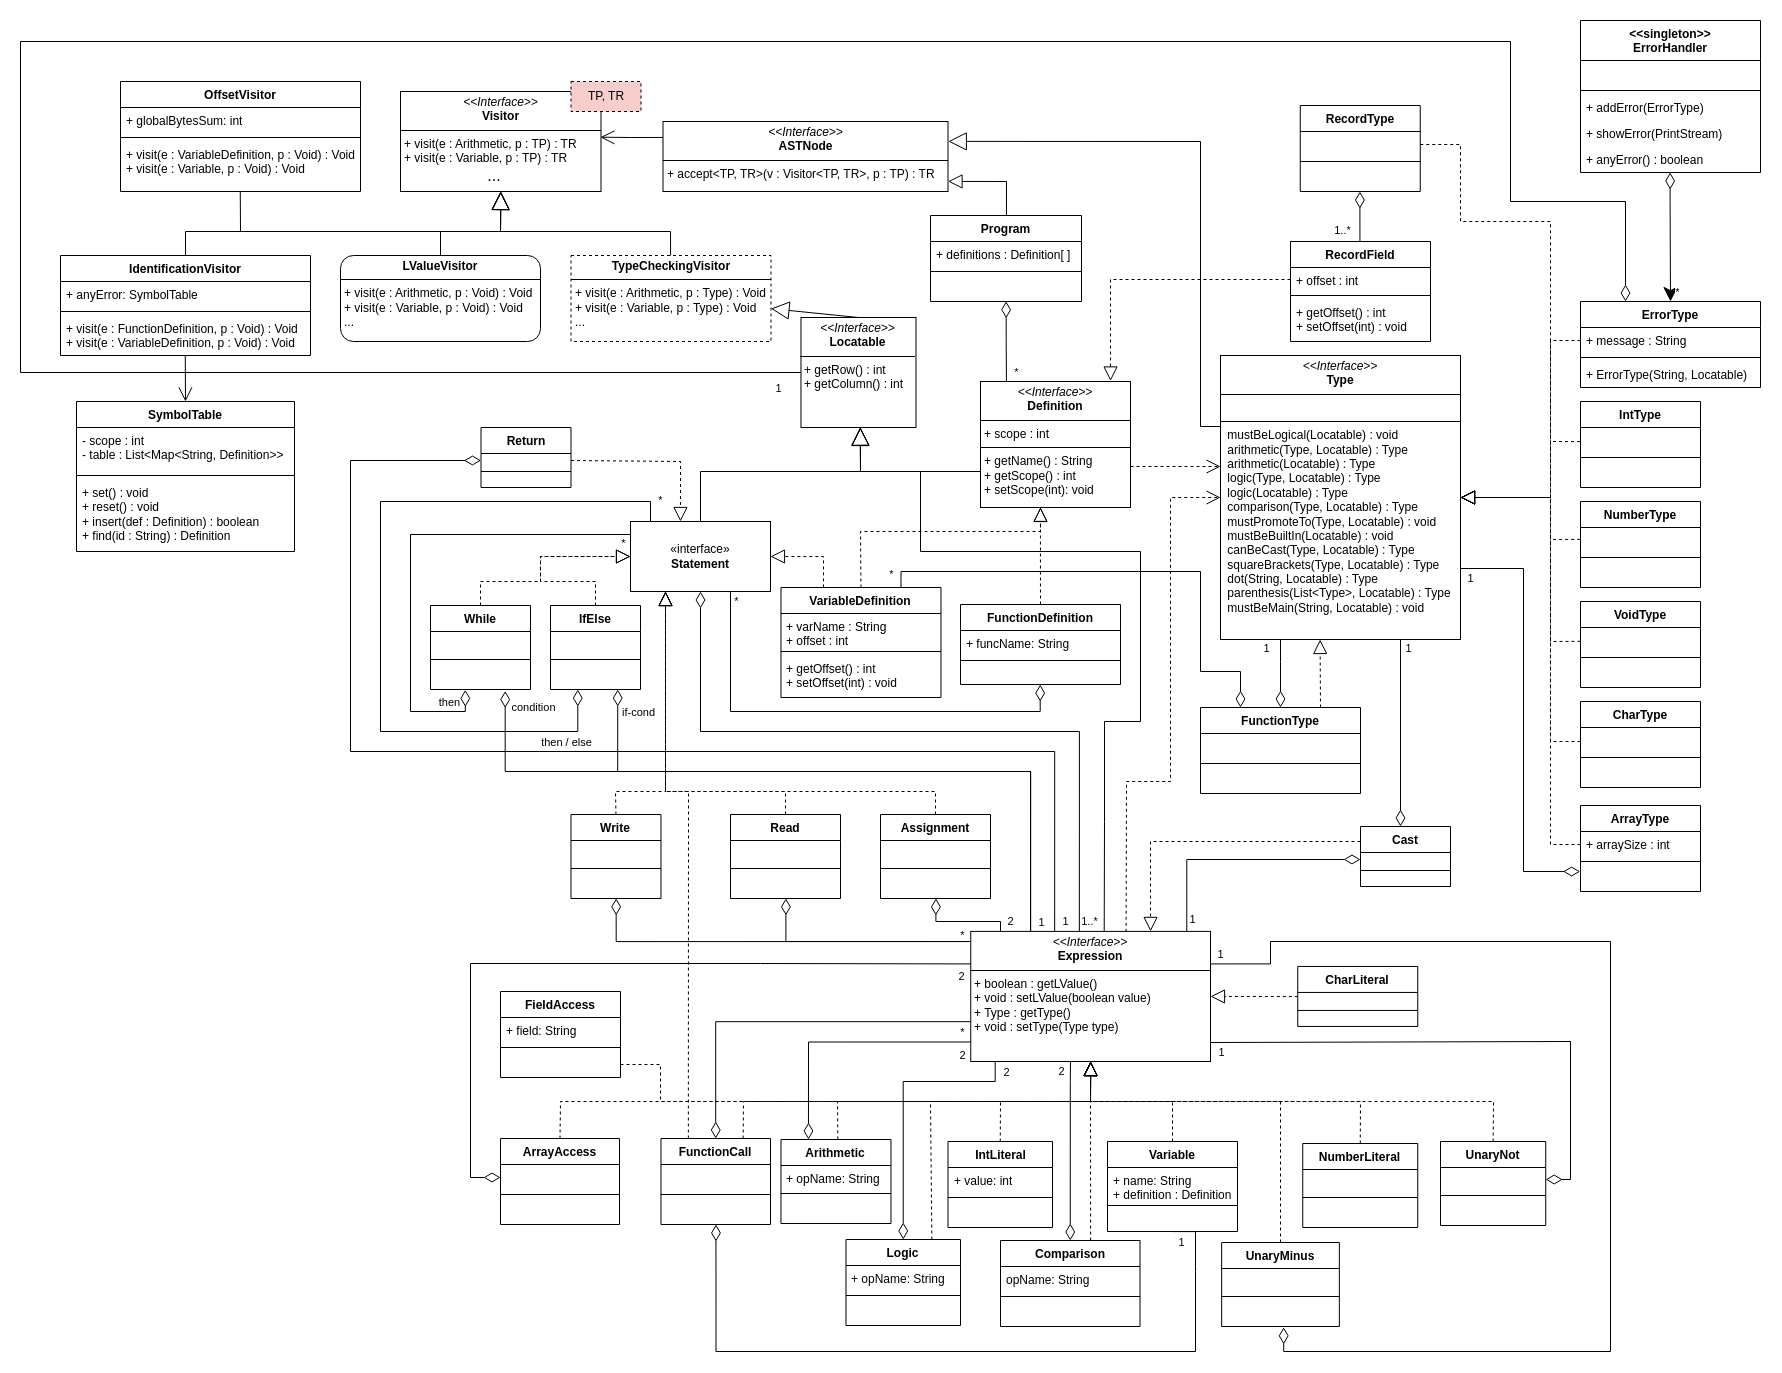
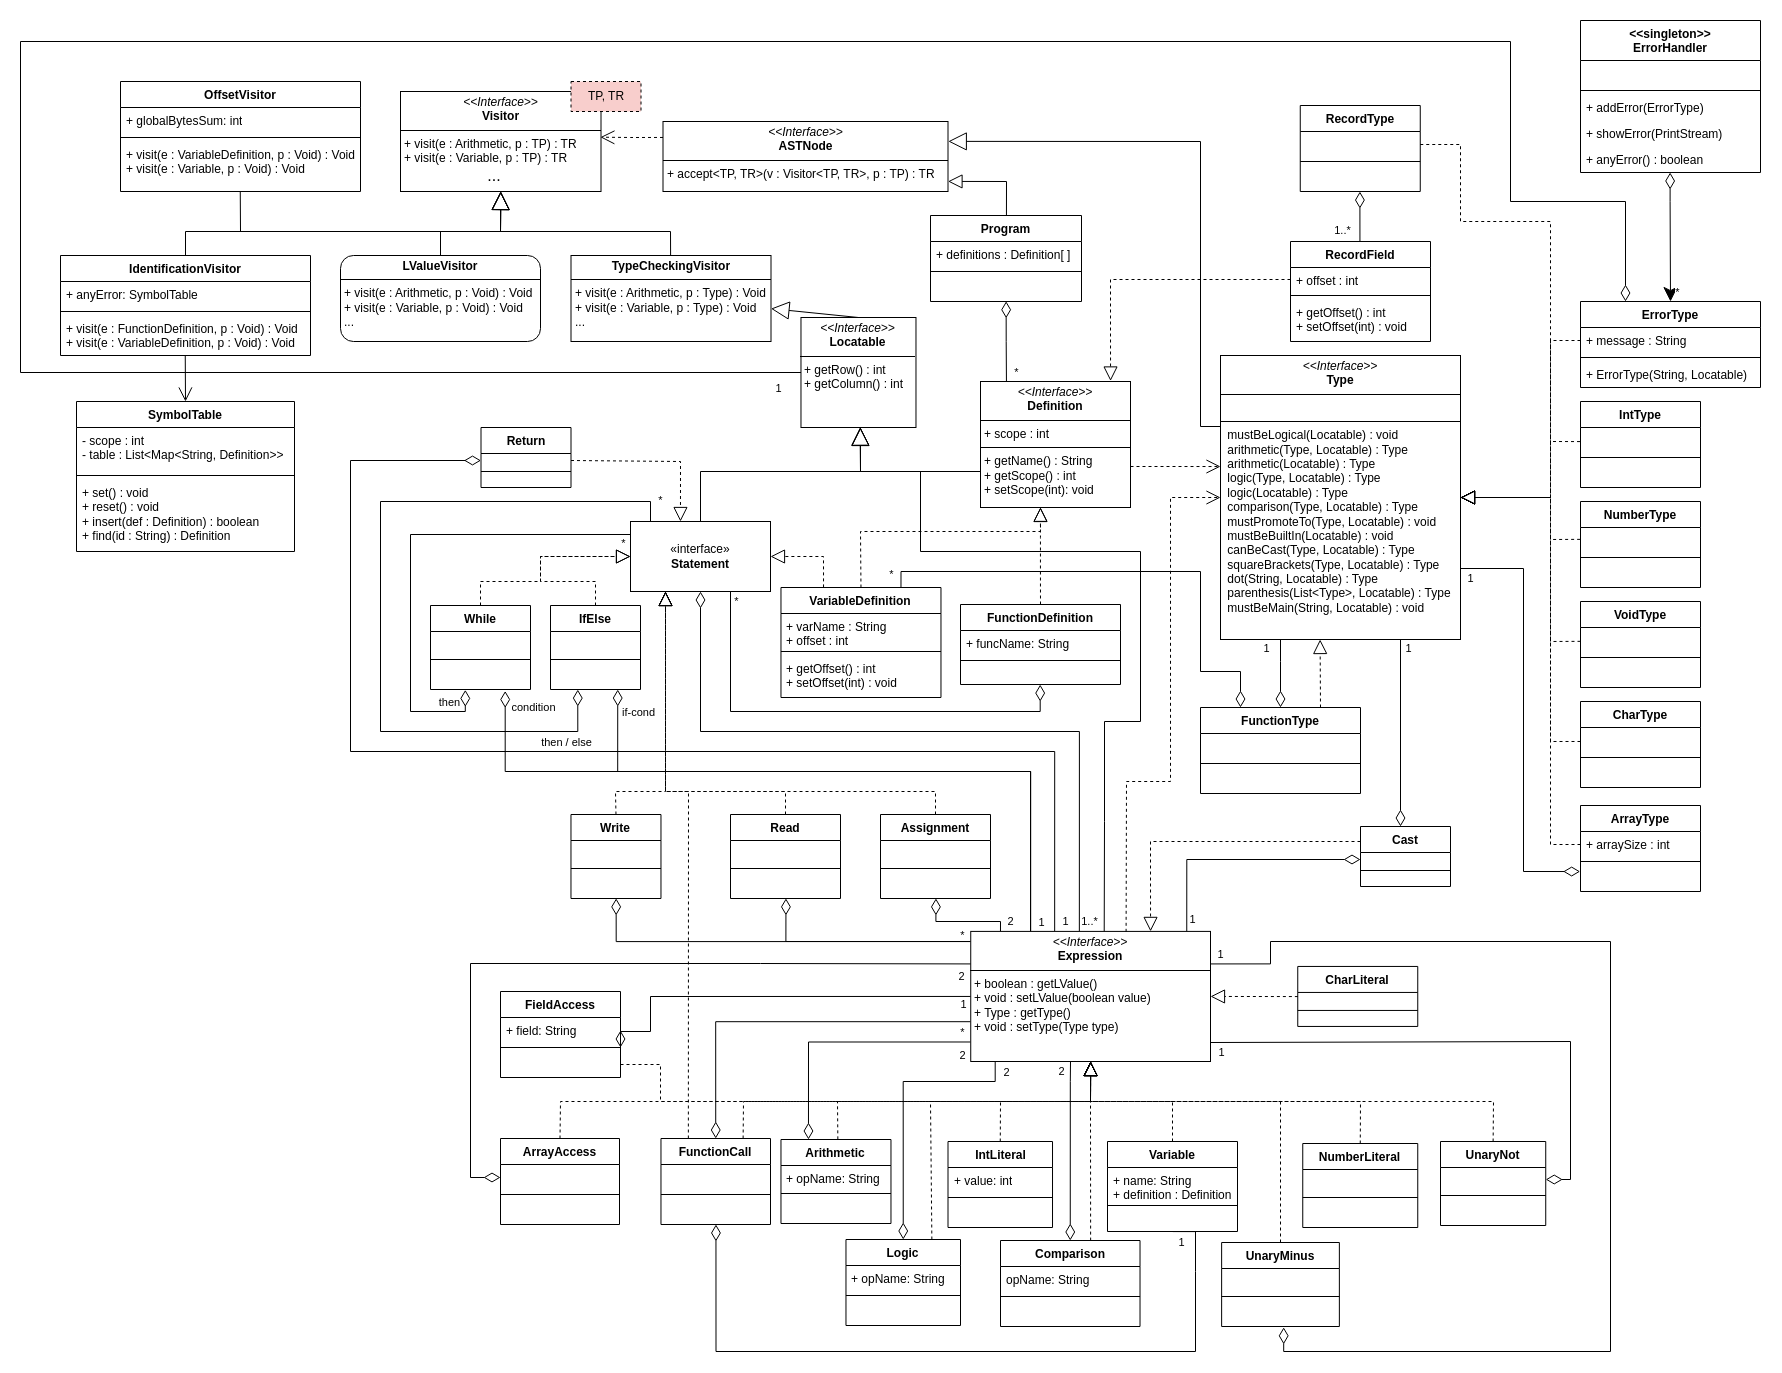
(633, 137) -> (633, 137)
(671, 299) -> (671, 299)
none -> (779, 996)
